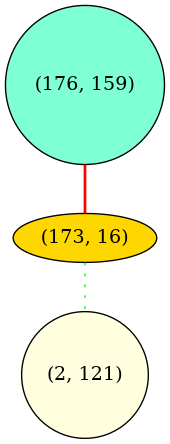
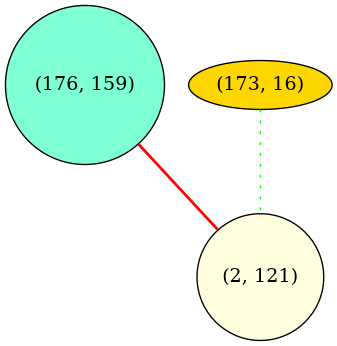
(85, 189) -> (178, 187)
